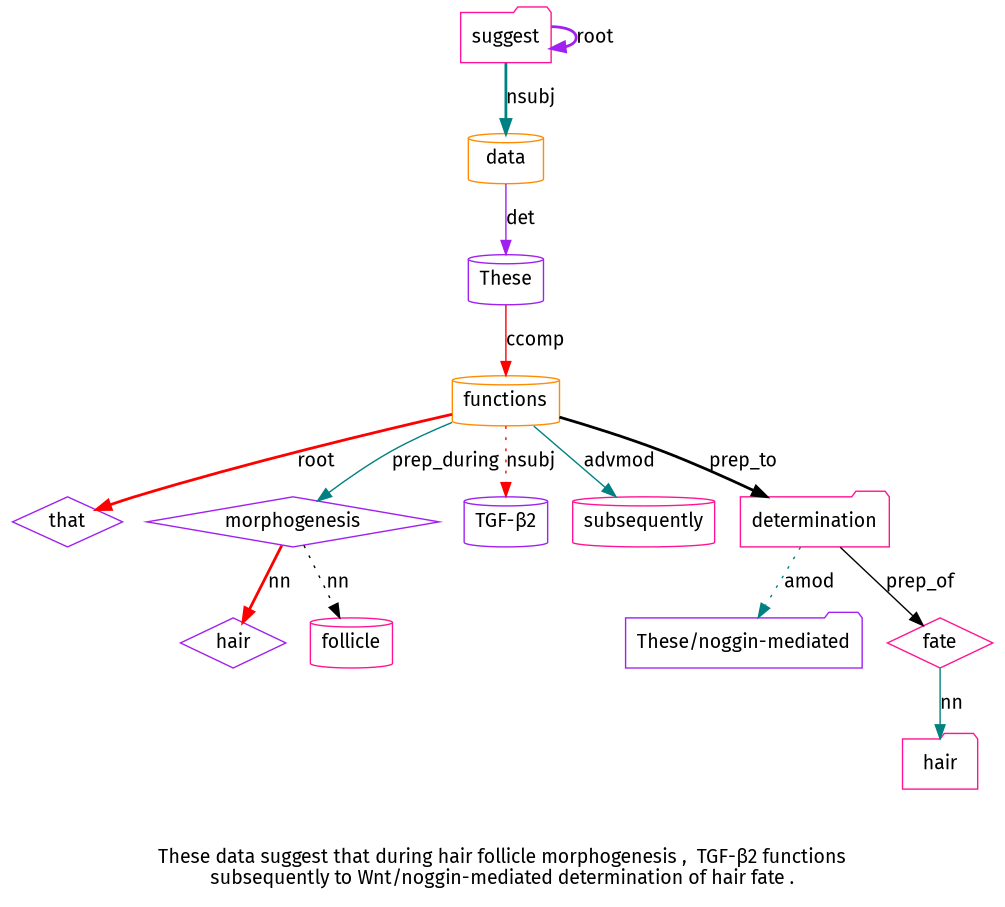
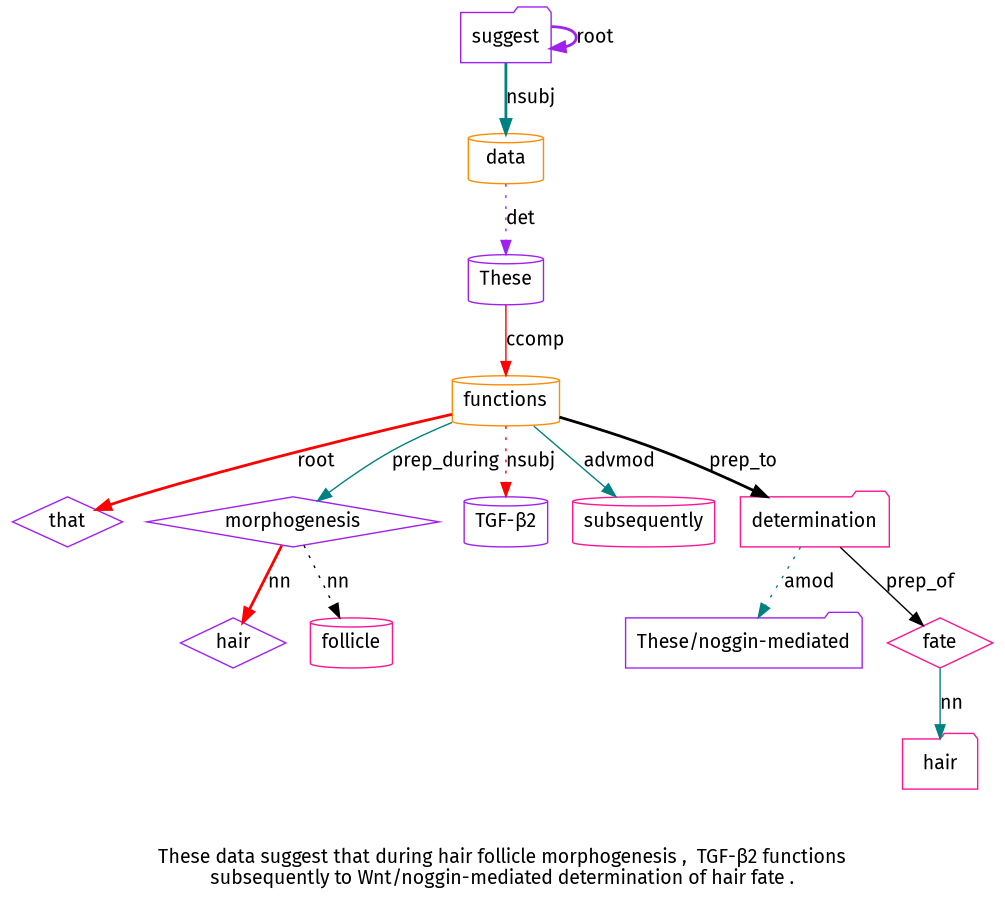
(506, 38) -> (506, 38)
(506, 212) -> (506, 212)
